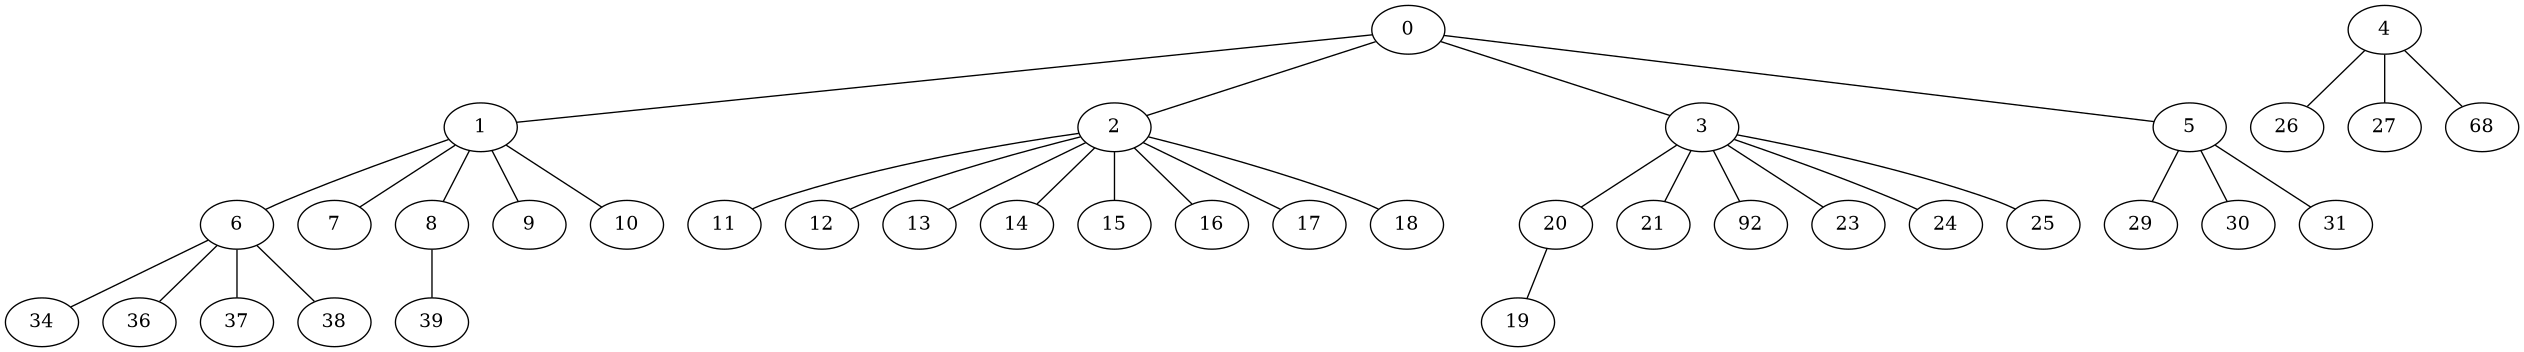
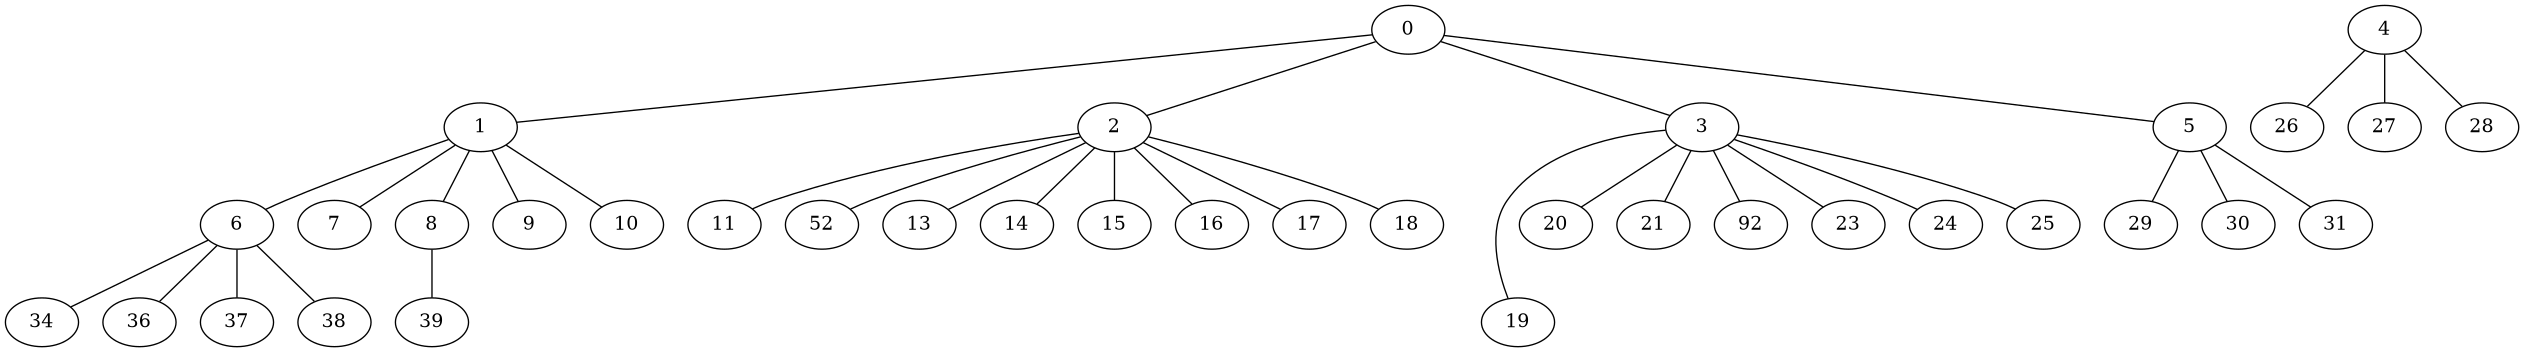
(2482, 127) -> (2482, 127)
(822, 225) -> (822, 225)
(1537, 274) -> (1534, 174)
